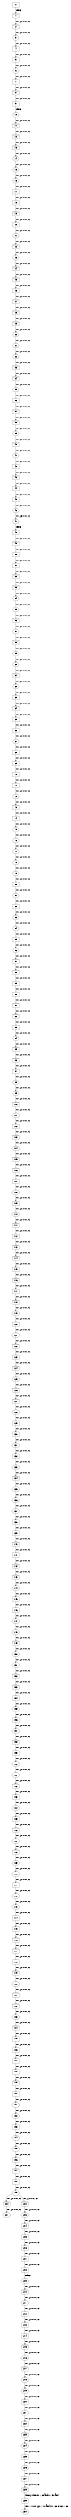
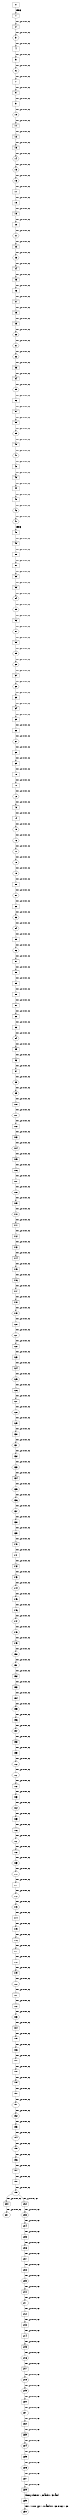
(19, 109) -> (23, 109)
(23, 516) -> (23, 516)
(28, 2275) -> (33, 2275)
